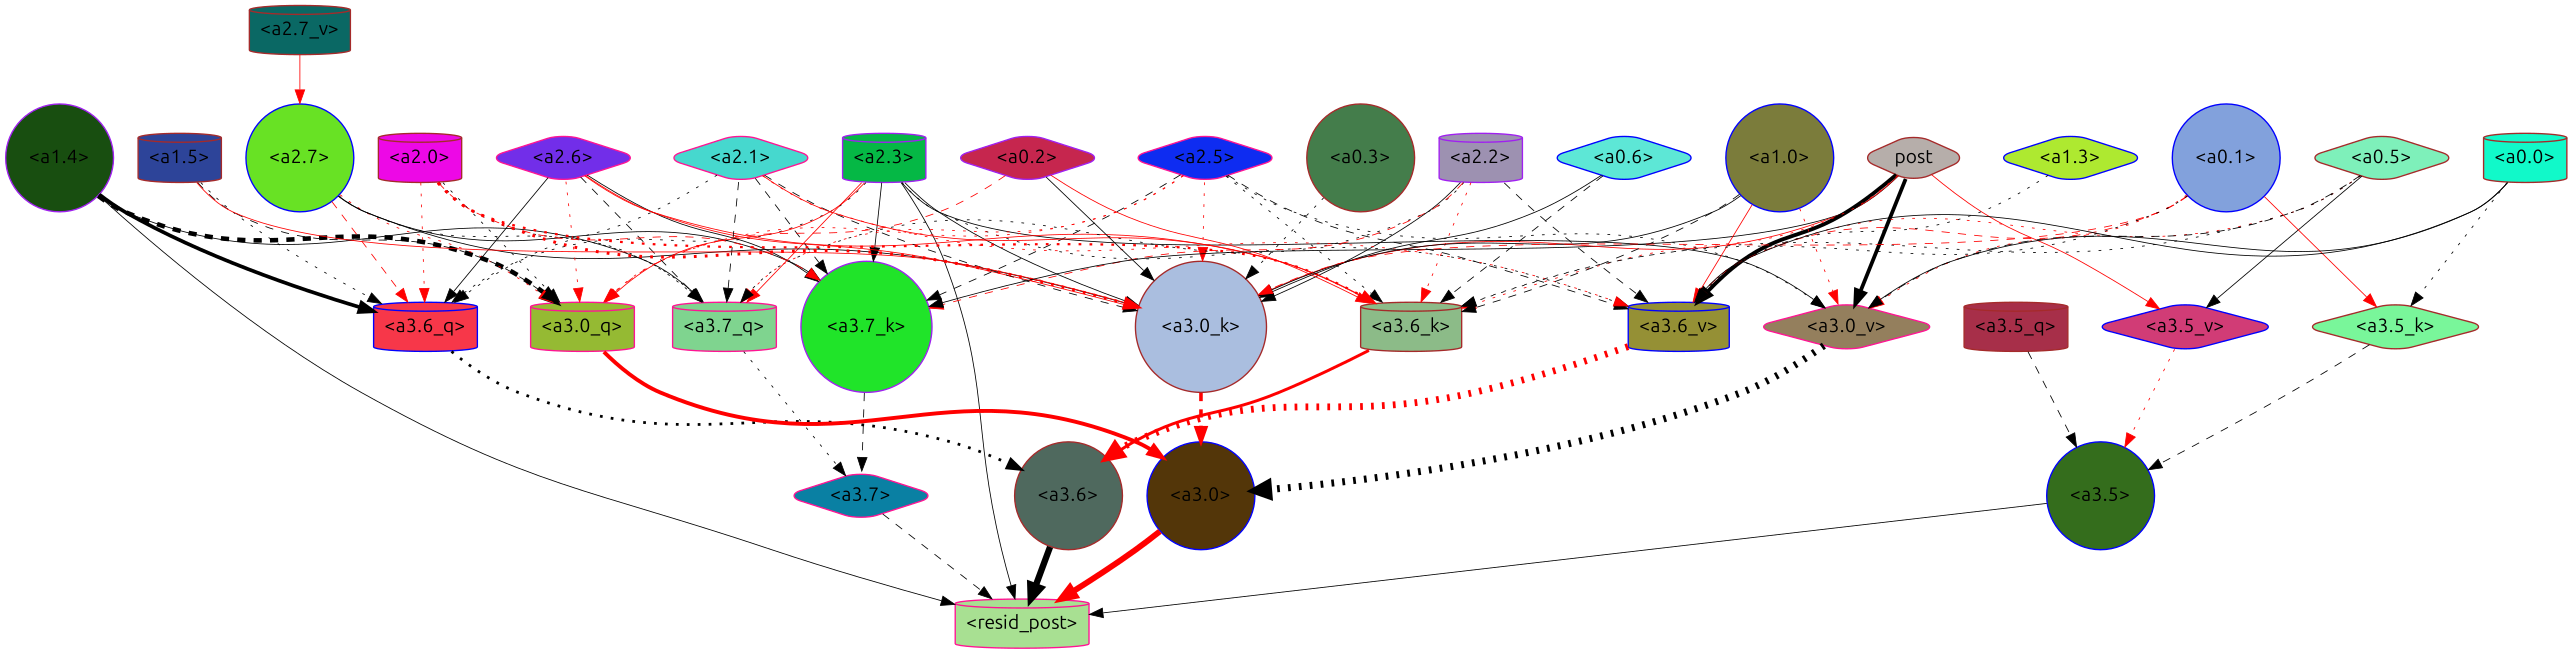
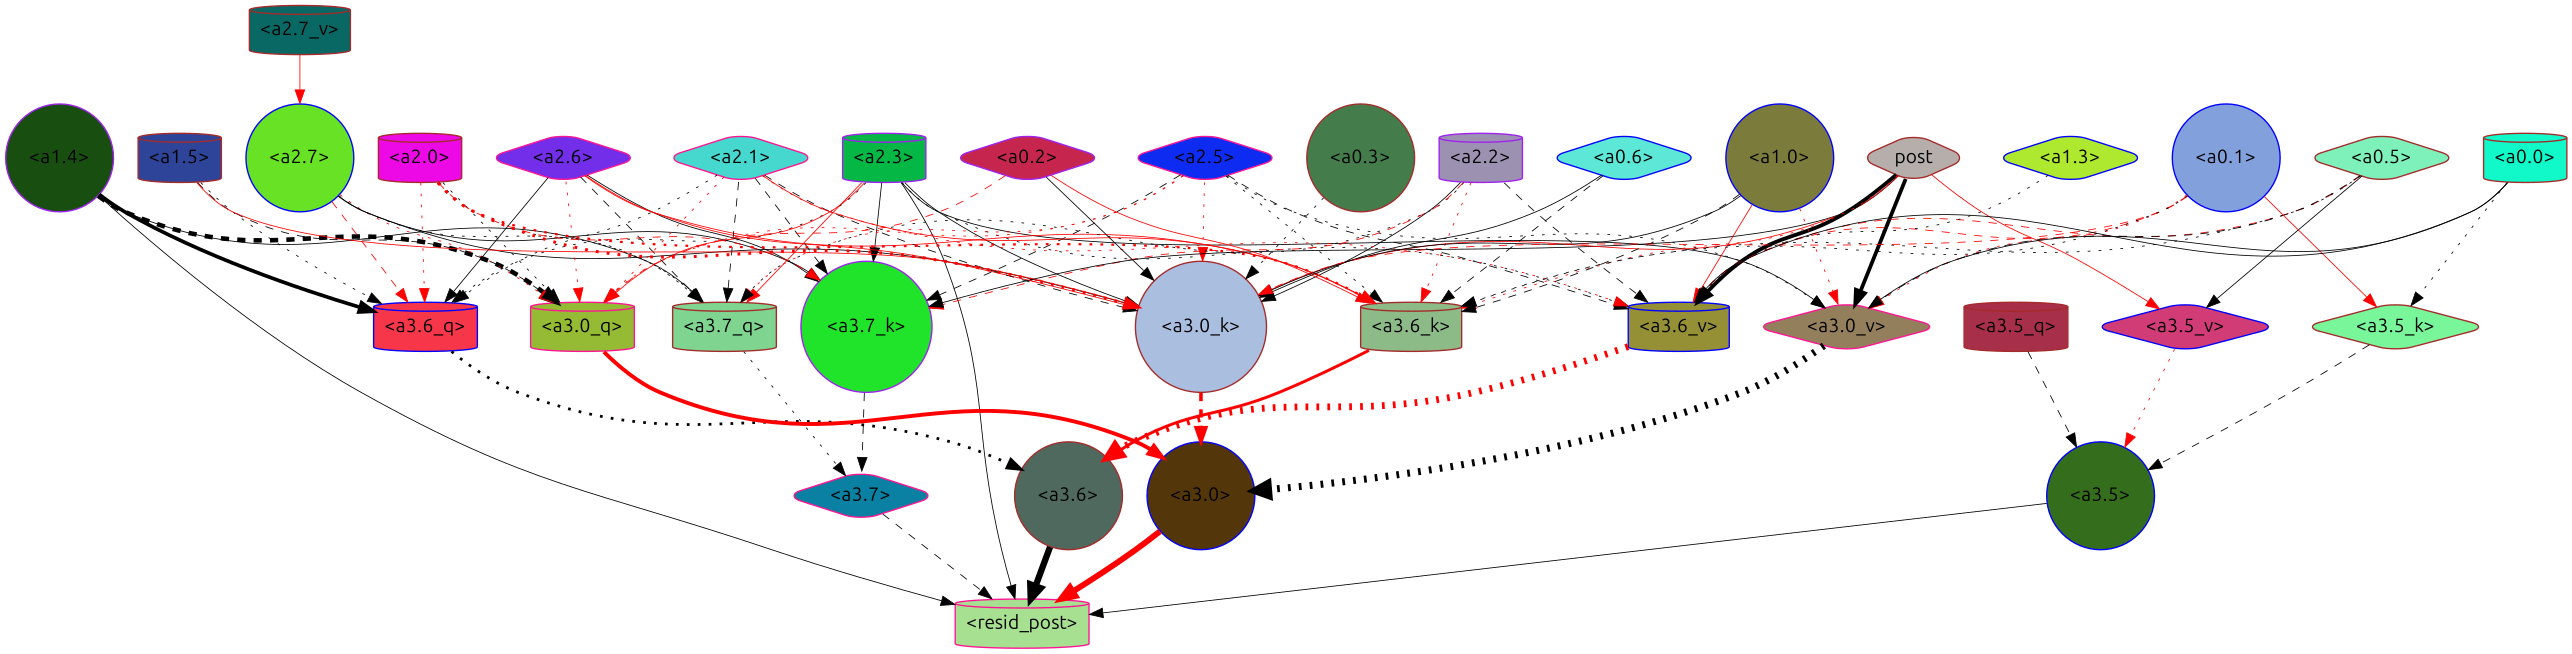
none -> (691, 211)
(2030, 228) -> (2030, 228)
(724, 327) -> (724, 327)
